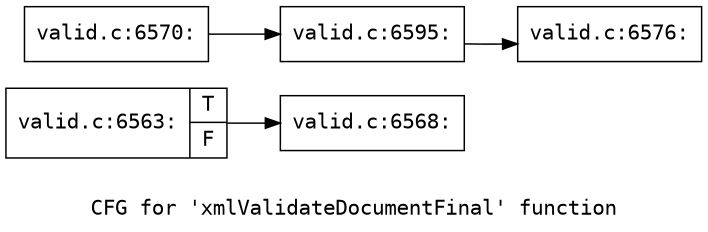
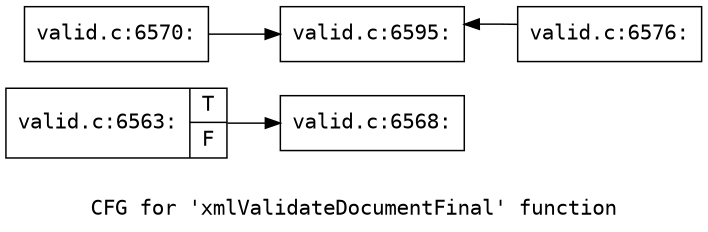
(483, 44) -> (499, 24)
